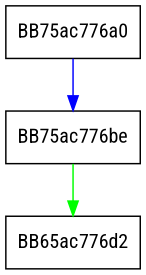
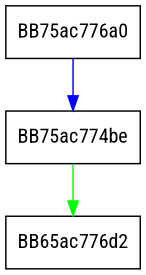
(73, 137) -> (73, 137)
